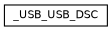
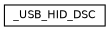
(56, 15) -> (55, 15)
